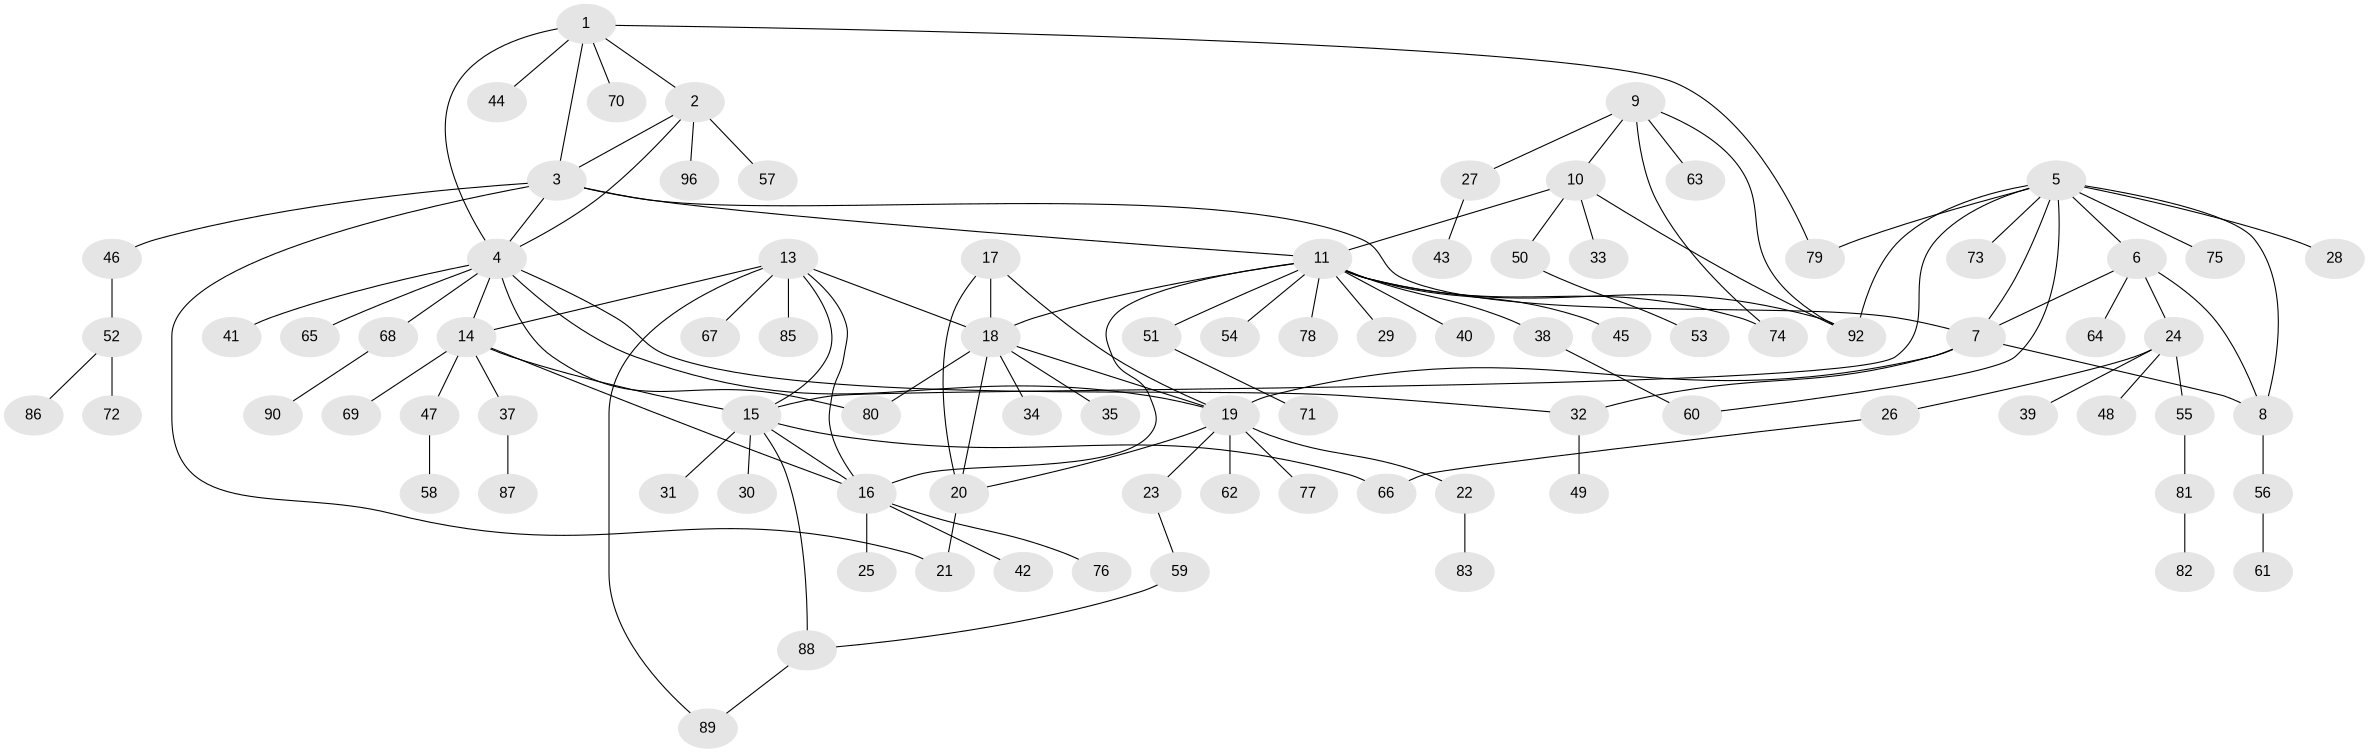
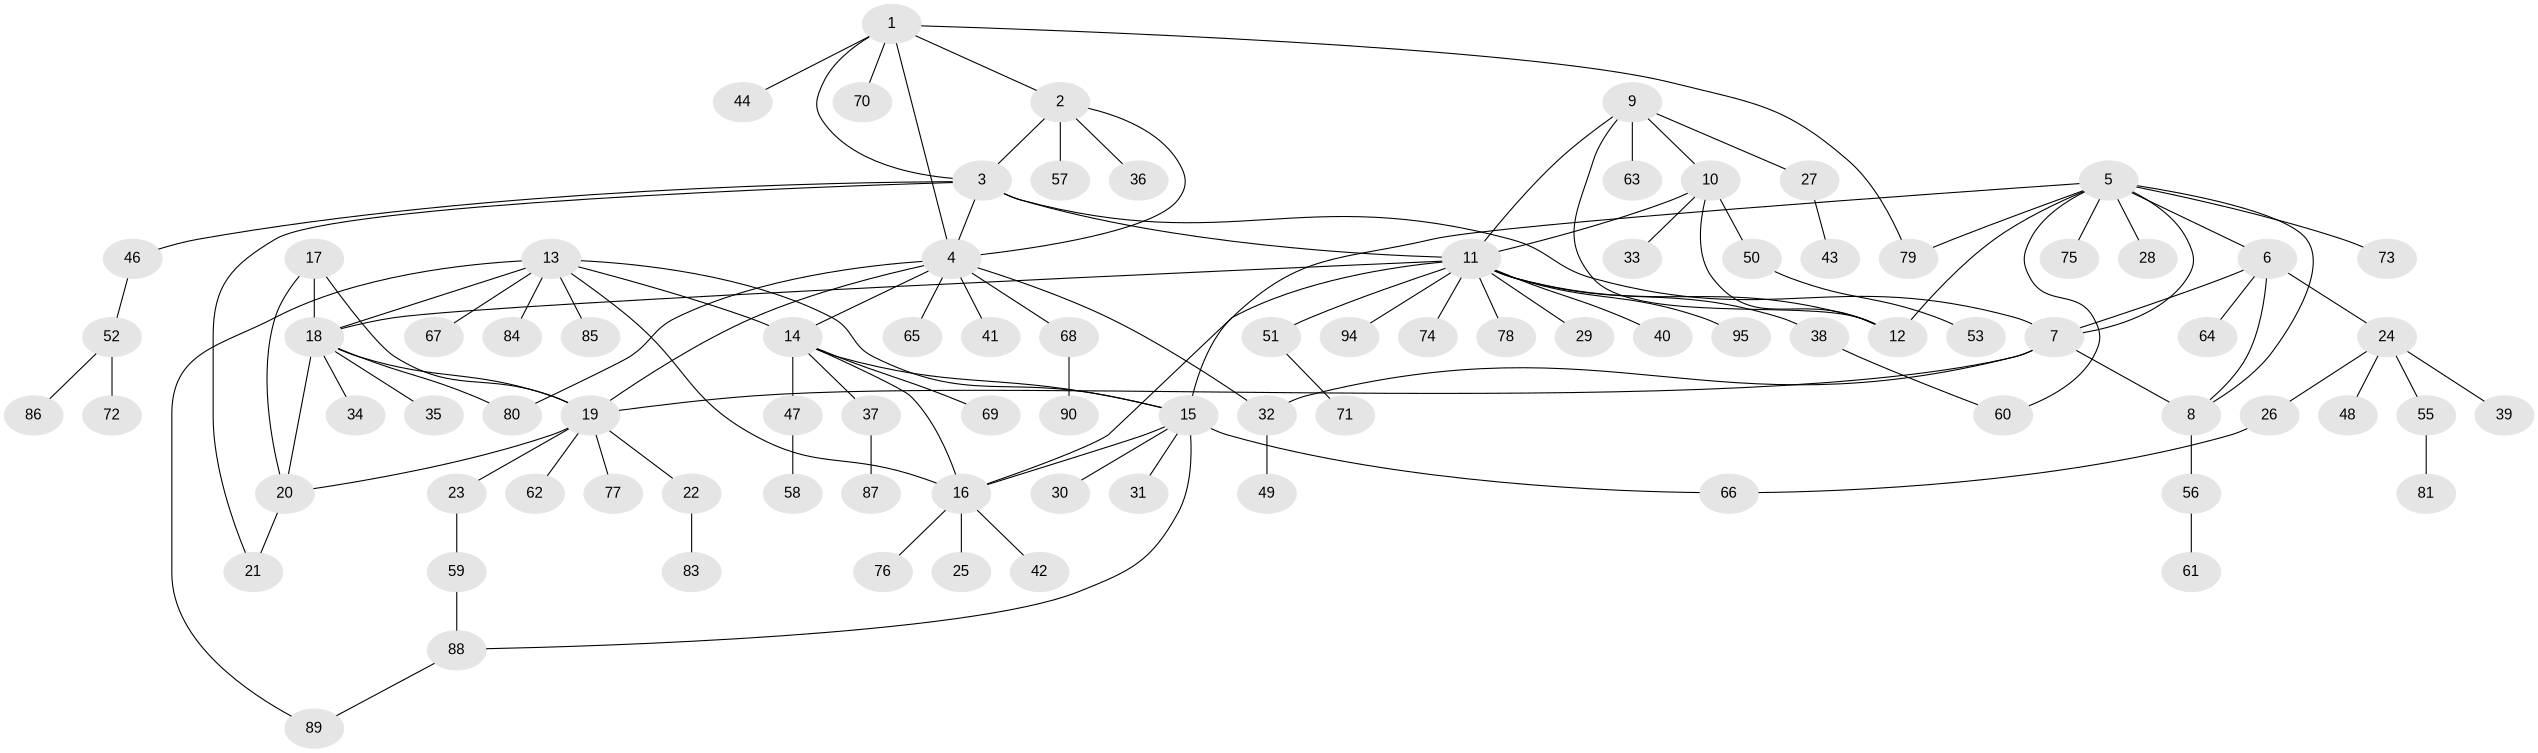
(689, 181) -> (1139, 181)
(1677, 234) -> (1544, 174)
none -> (512, 337)
(1230, 337) -> (1350, 337)
(1621, 337) -> (1741, 337)
(1856, 337) -> (1898, 337)
(2185, 572) -> none
